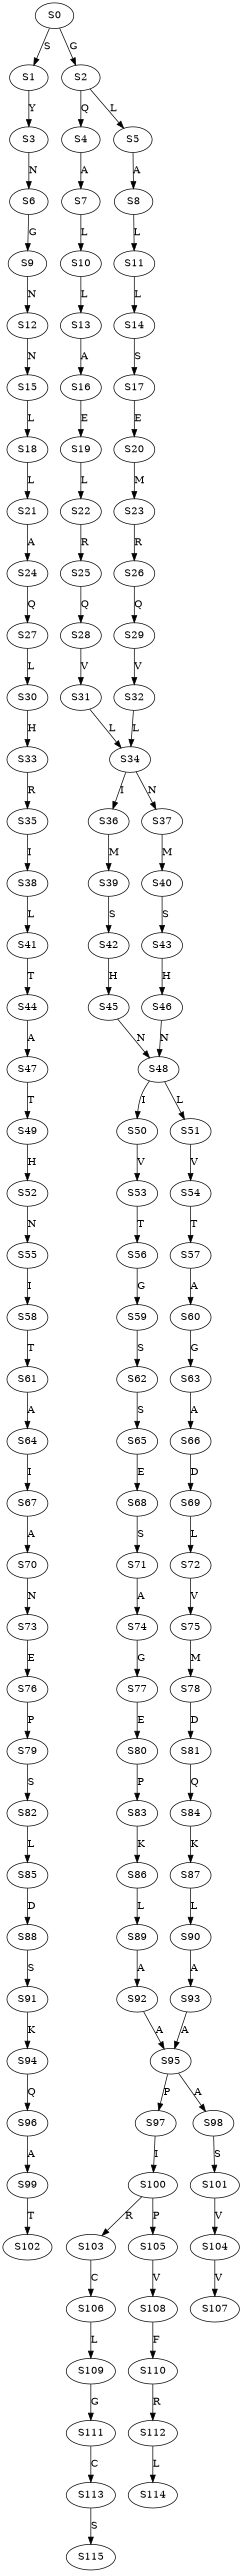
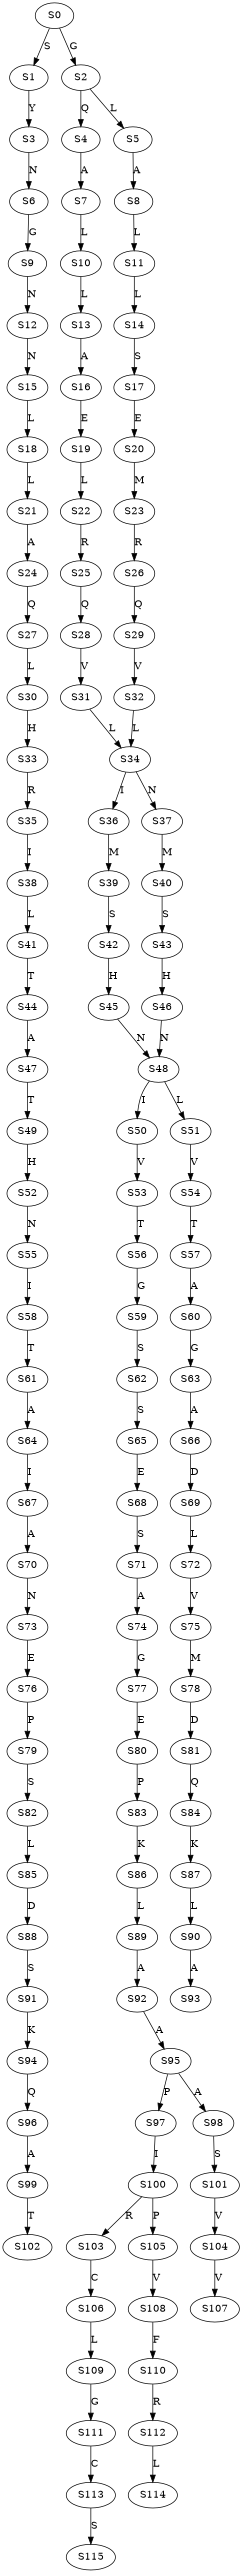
(182, 2027) -> none
